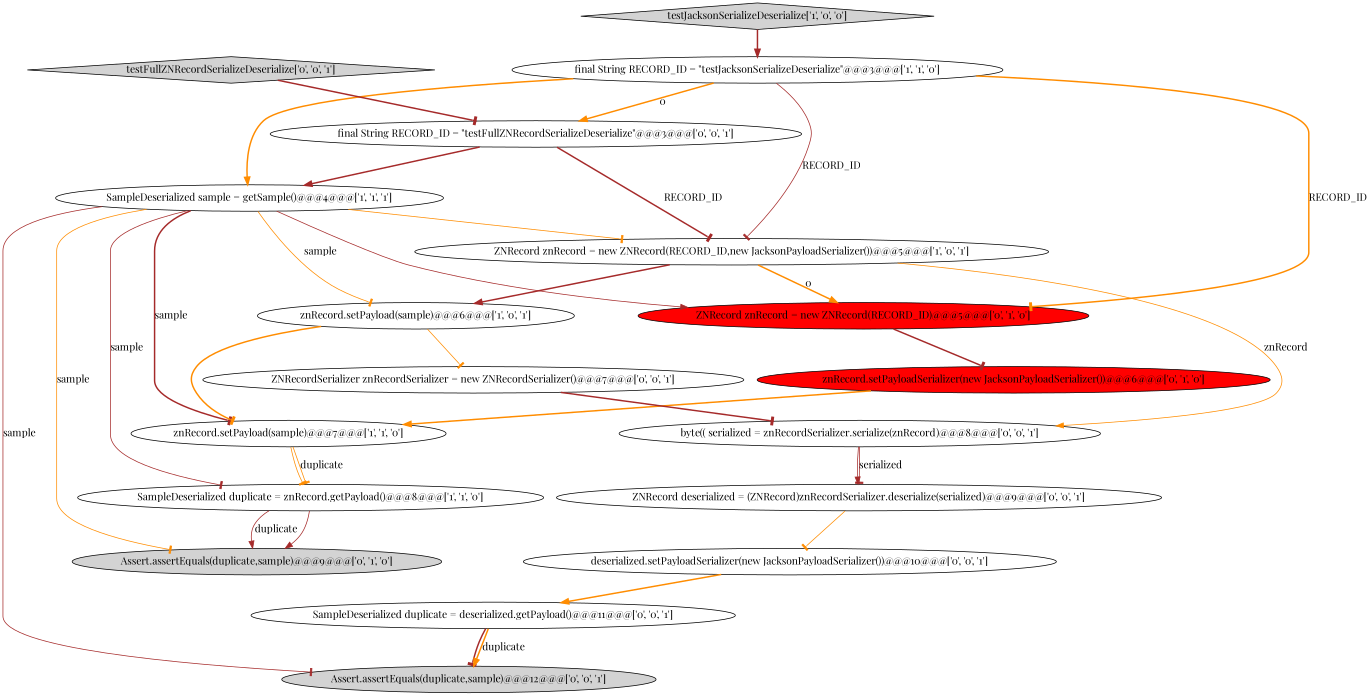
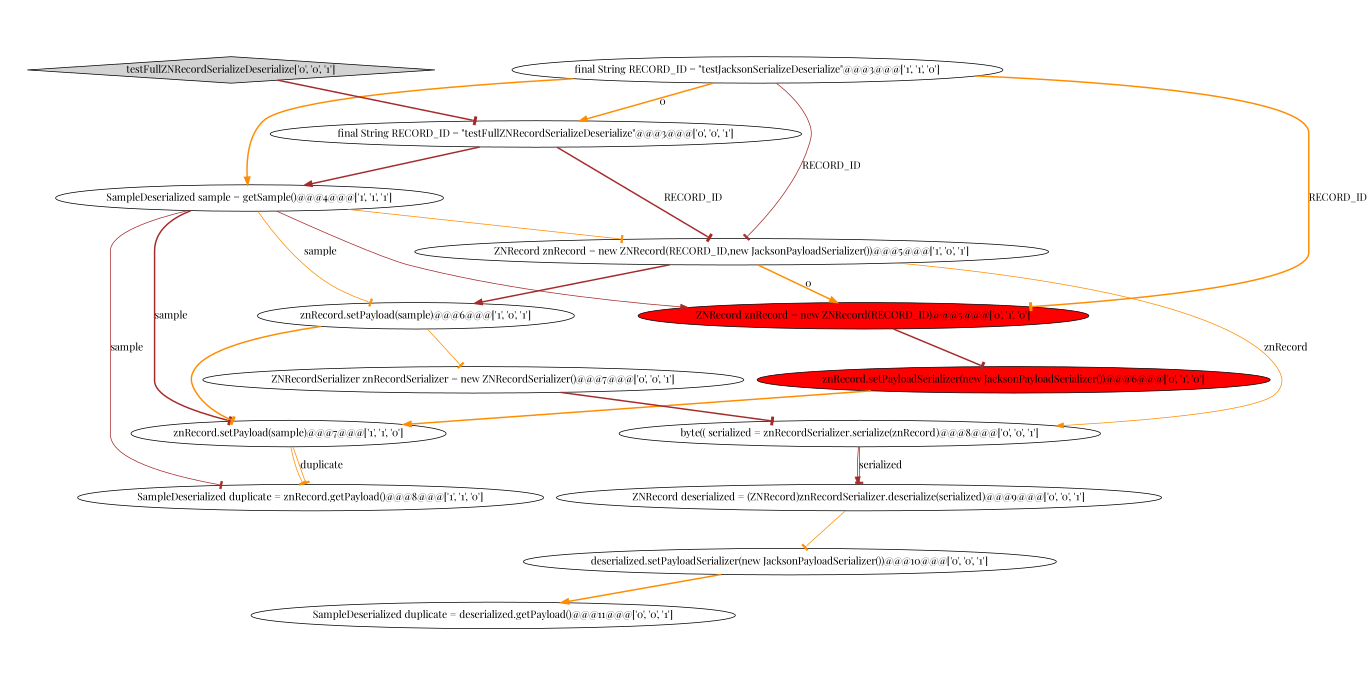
(757, 16) -> none
(257, 562) -> none
(469, 679) -> none
